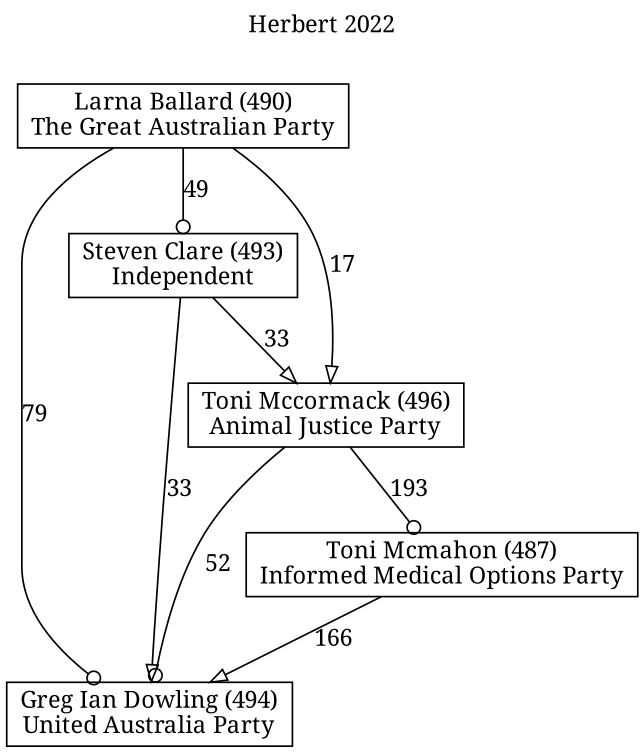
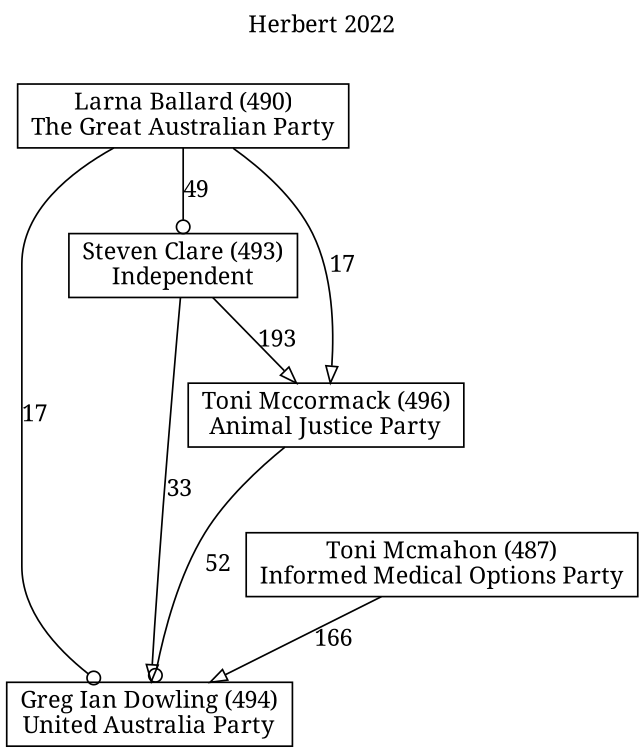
(277, 340) -> (277, 340)
(35, 415) -> (35, 415)
(380, 484) -> none
